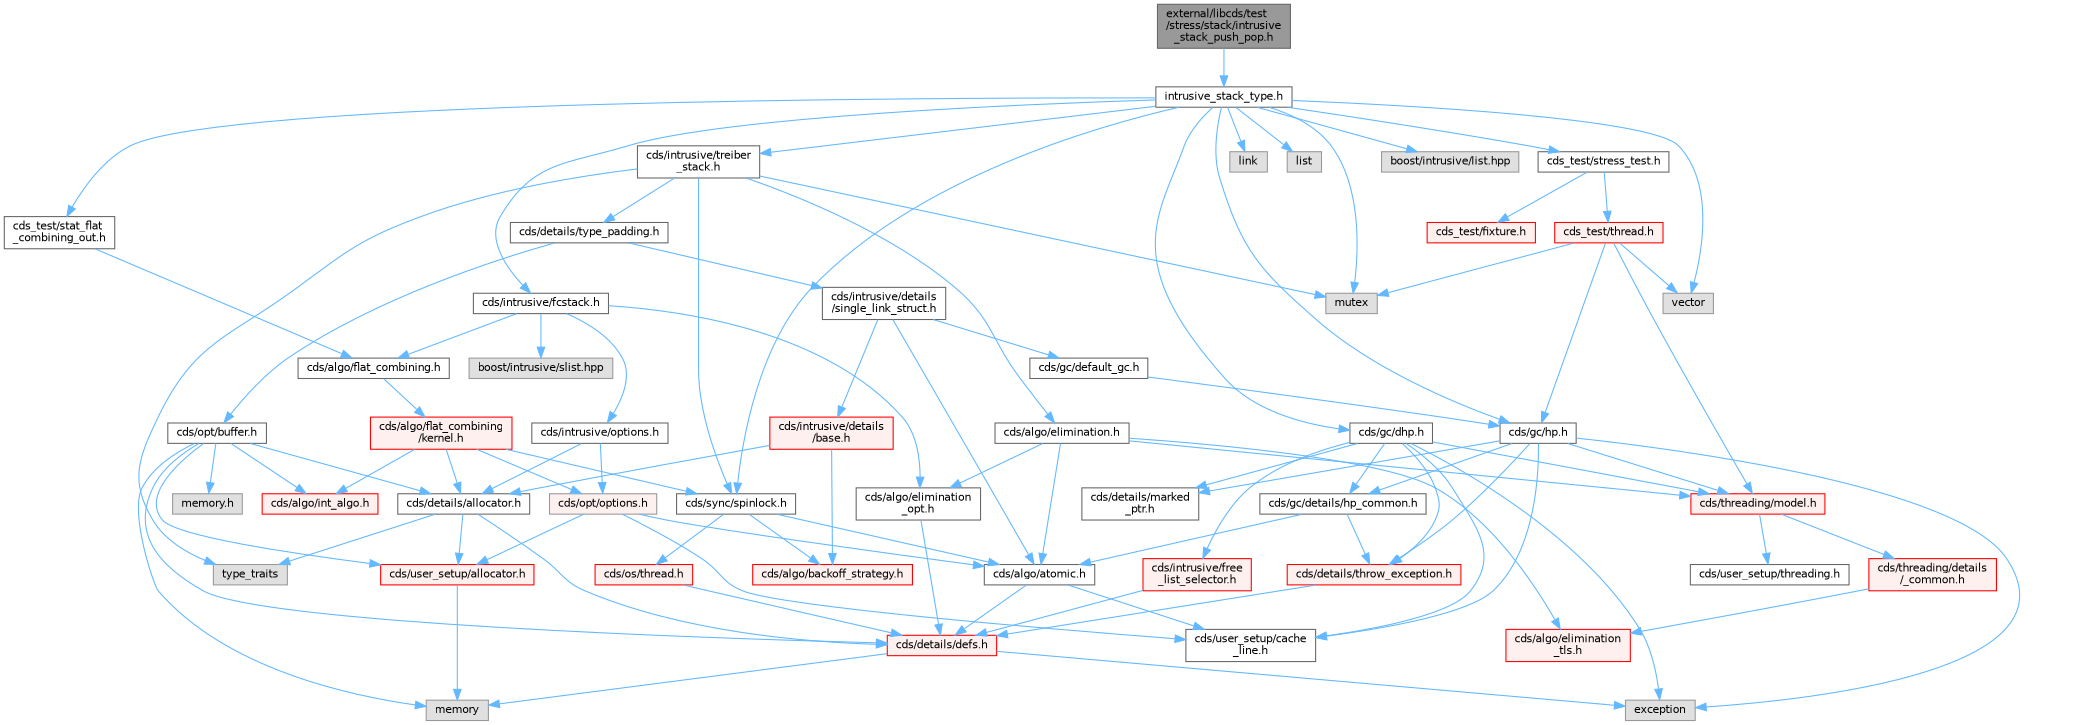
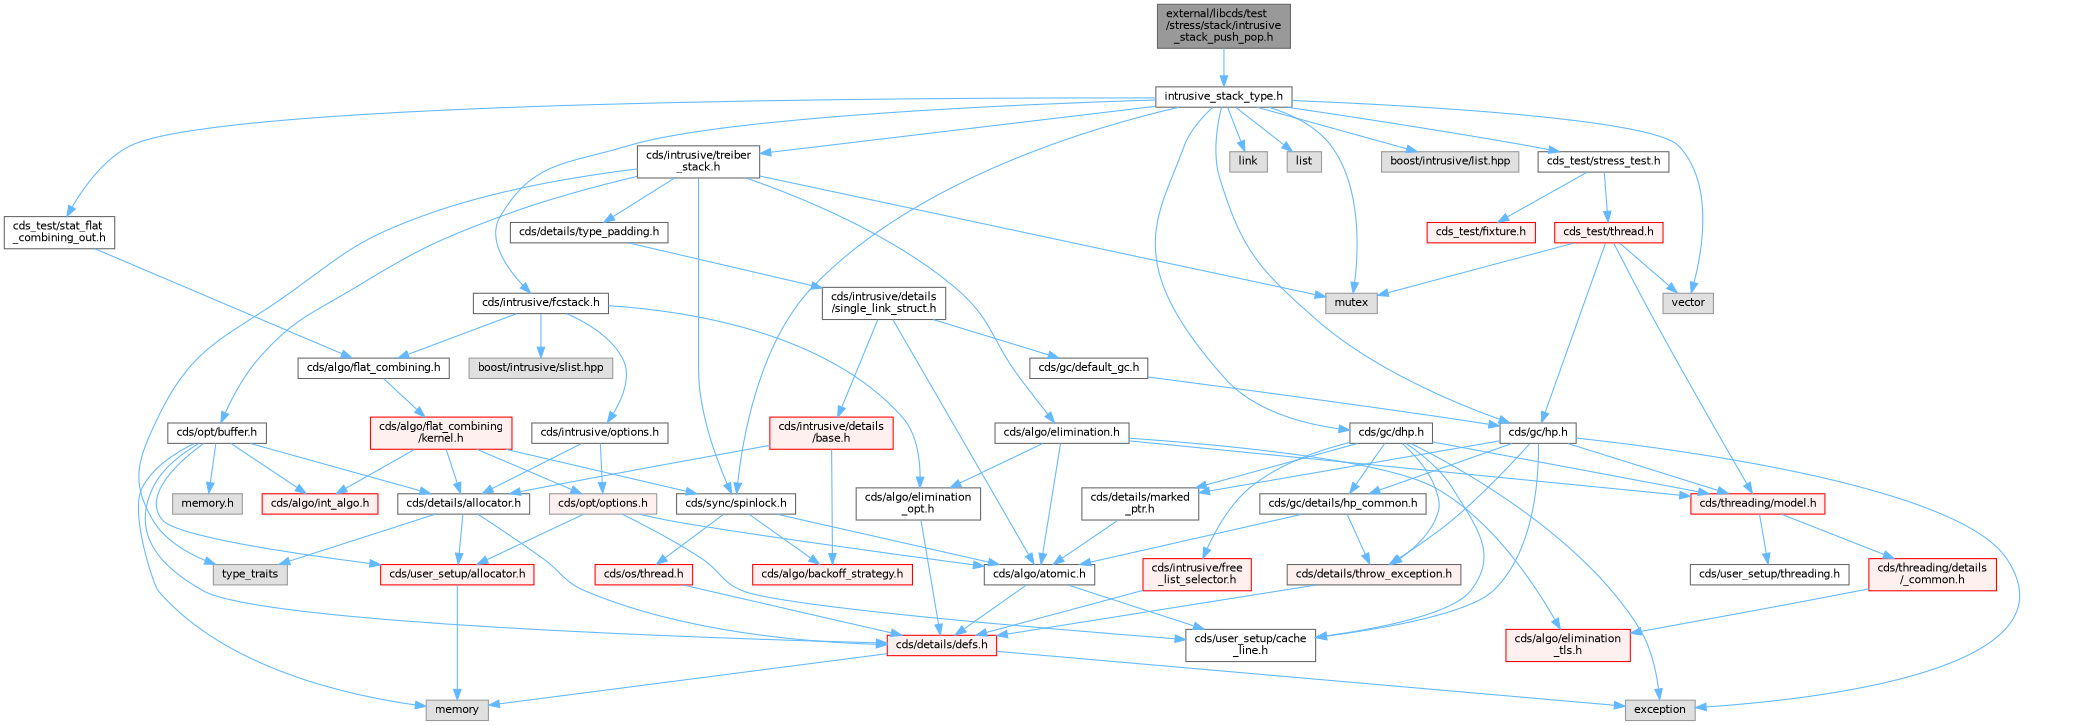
(380, 307) -> (407, 257)
none -> (1090, 539)
(1374, 575) -> (1374, 575)
